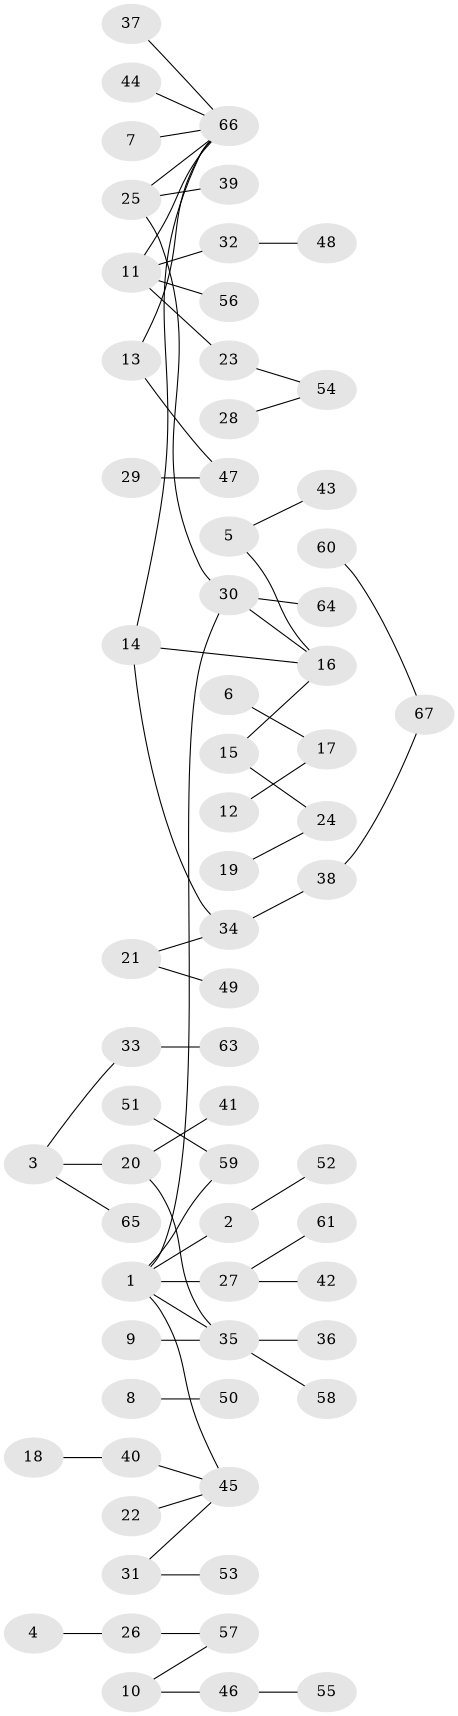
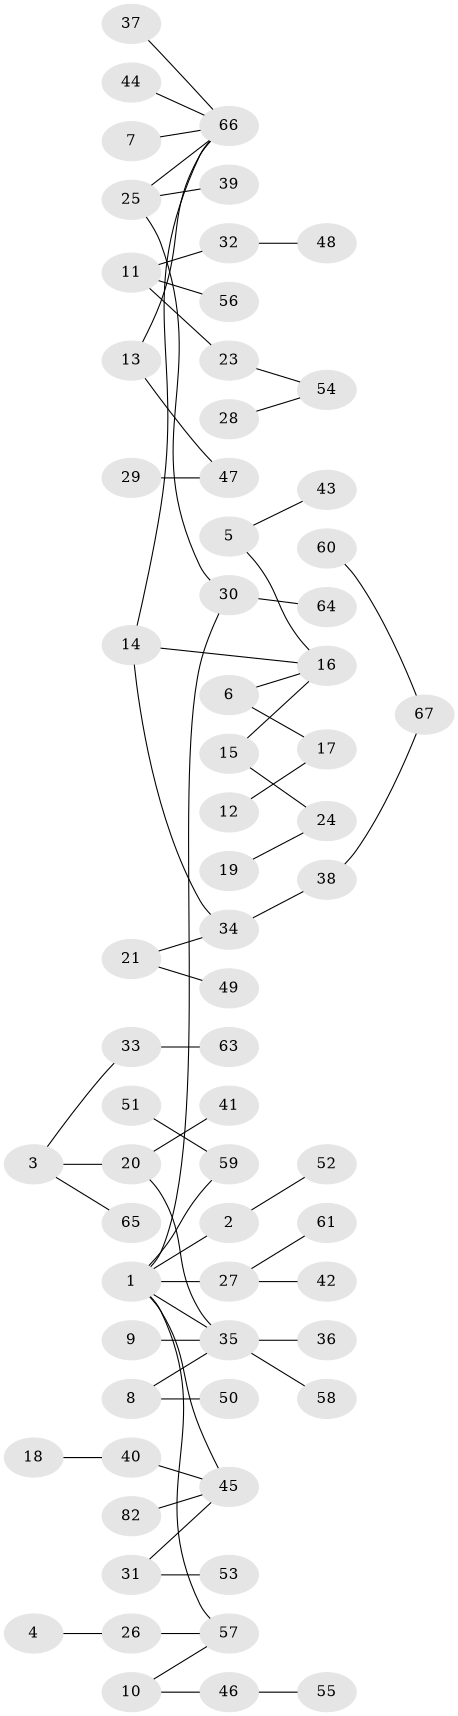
(173, 207) -> none
(278, 631) -> (278, 680)
none -> (172, 1374)
none -> (180, 1458)
(131, 1516) -> (131, 1516)
